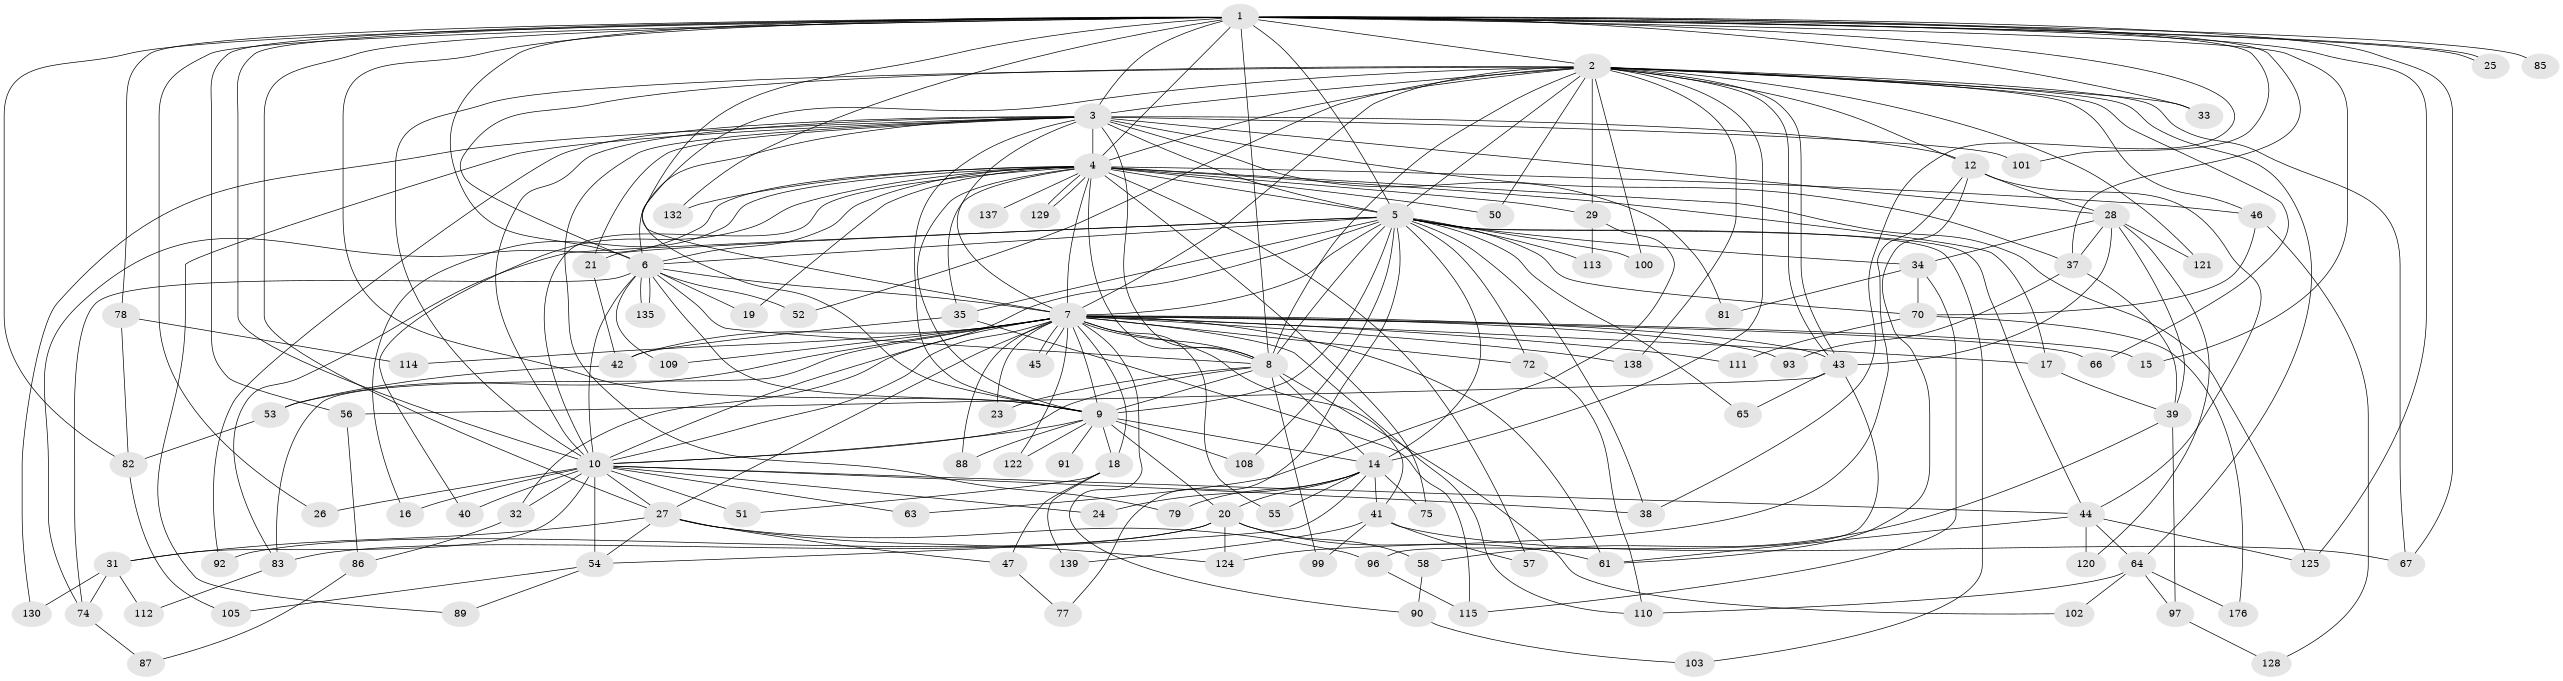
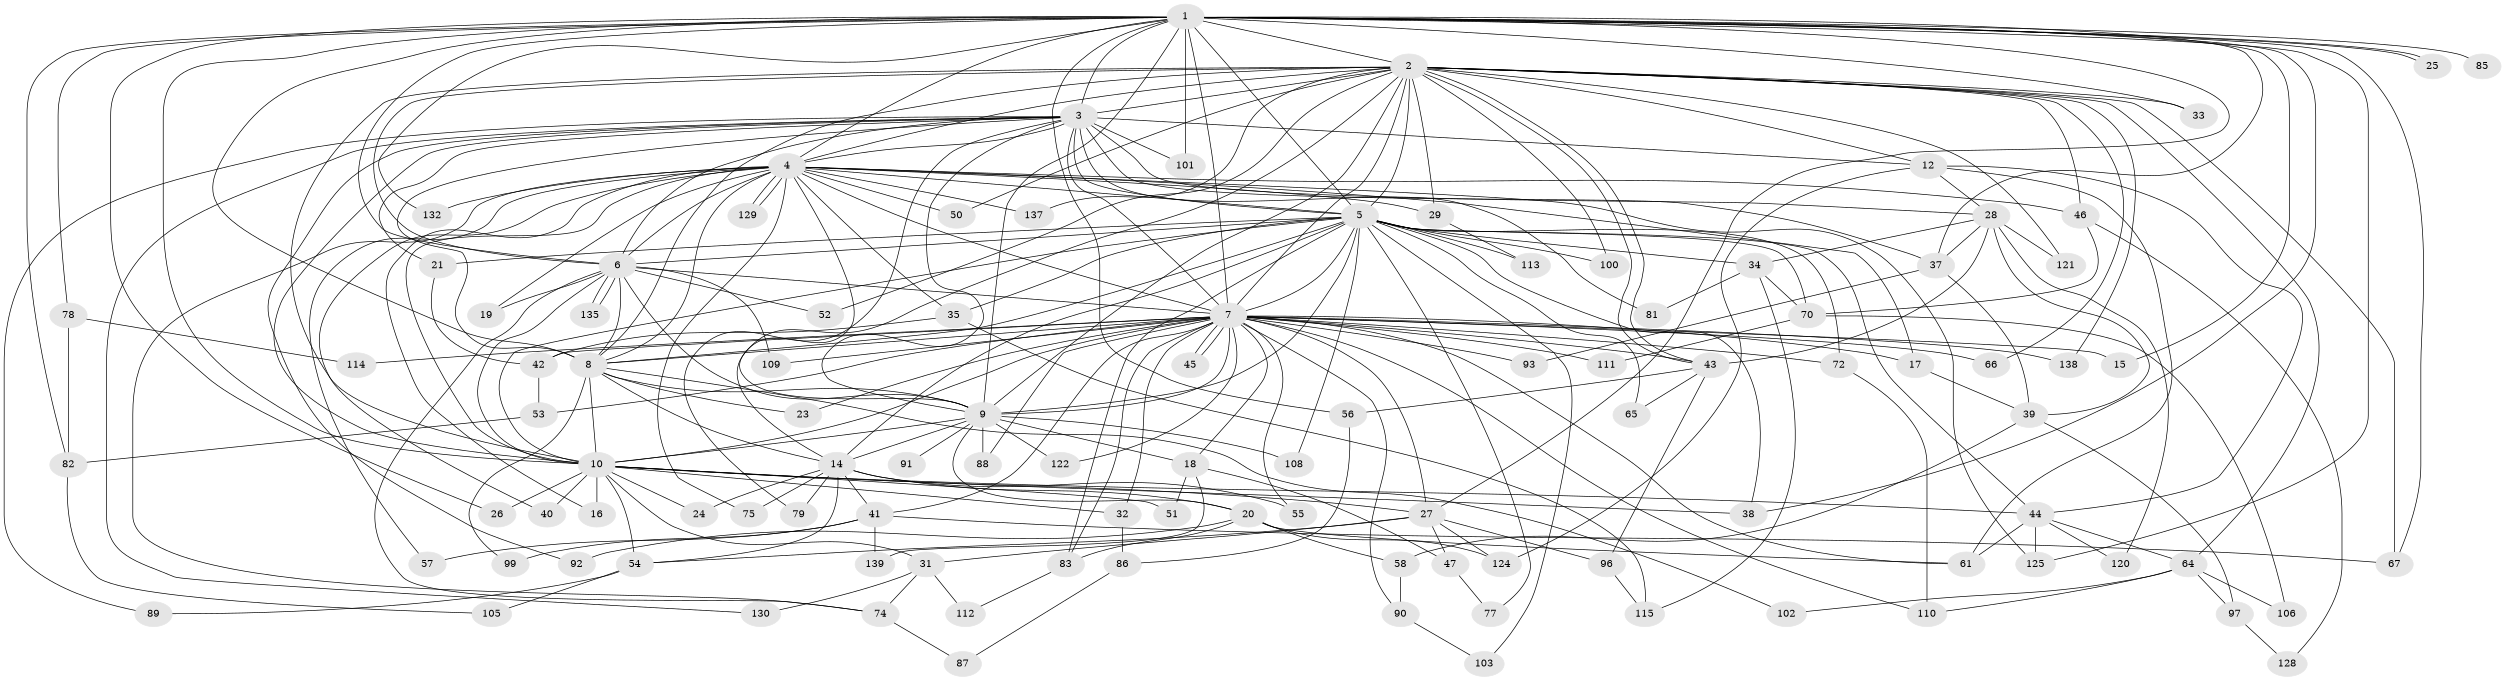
none -> (1232, 159)
(911, 515) -> none
(2238, 614) -> (2287, 614)
